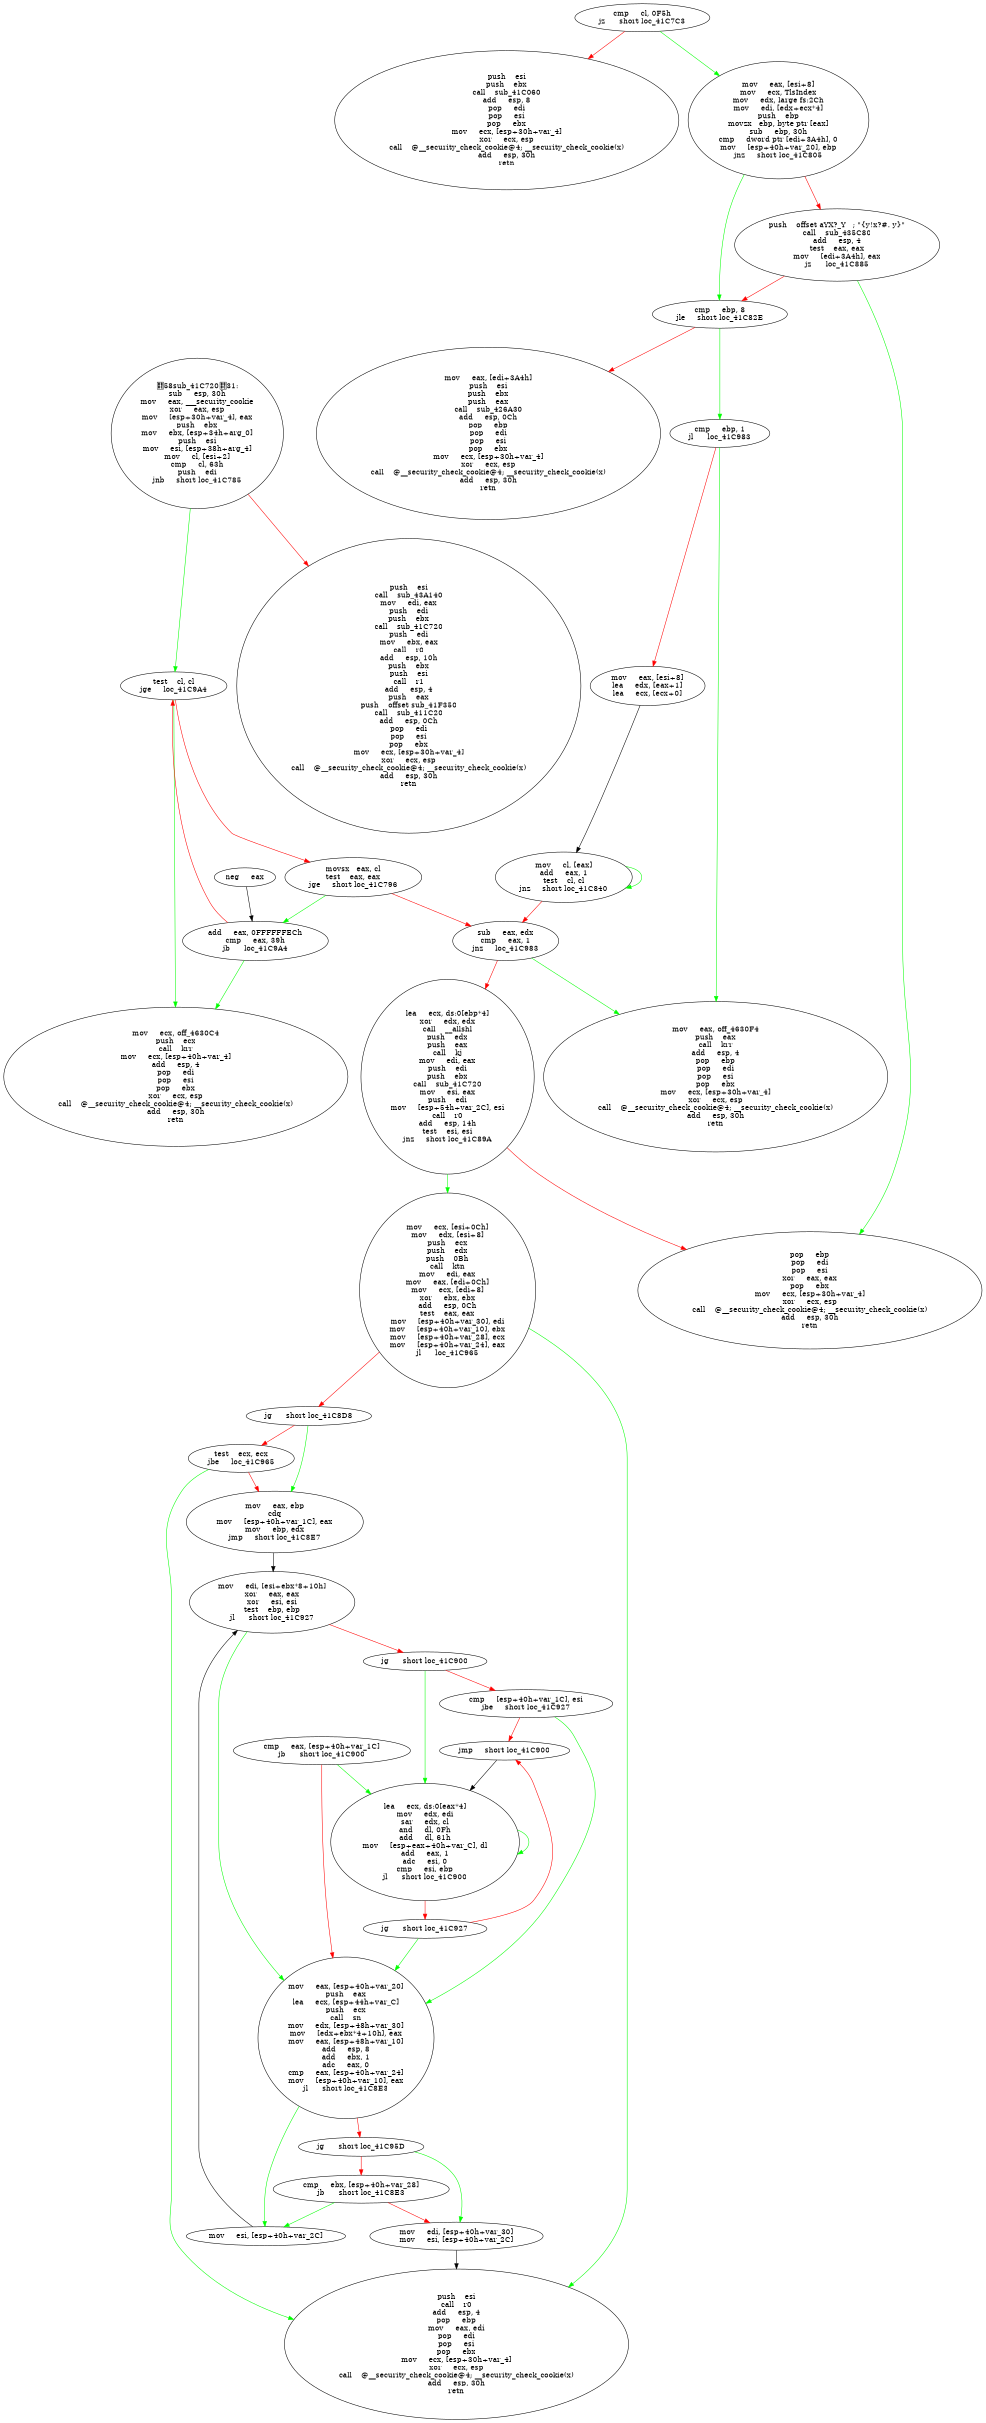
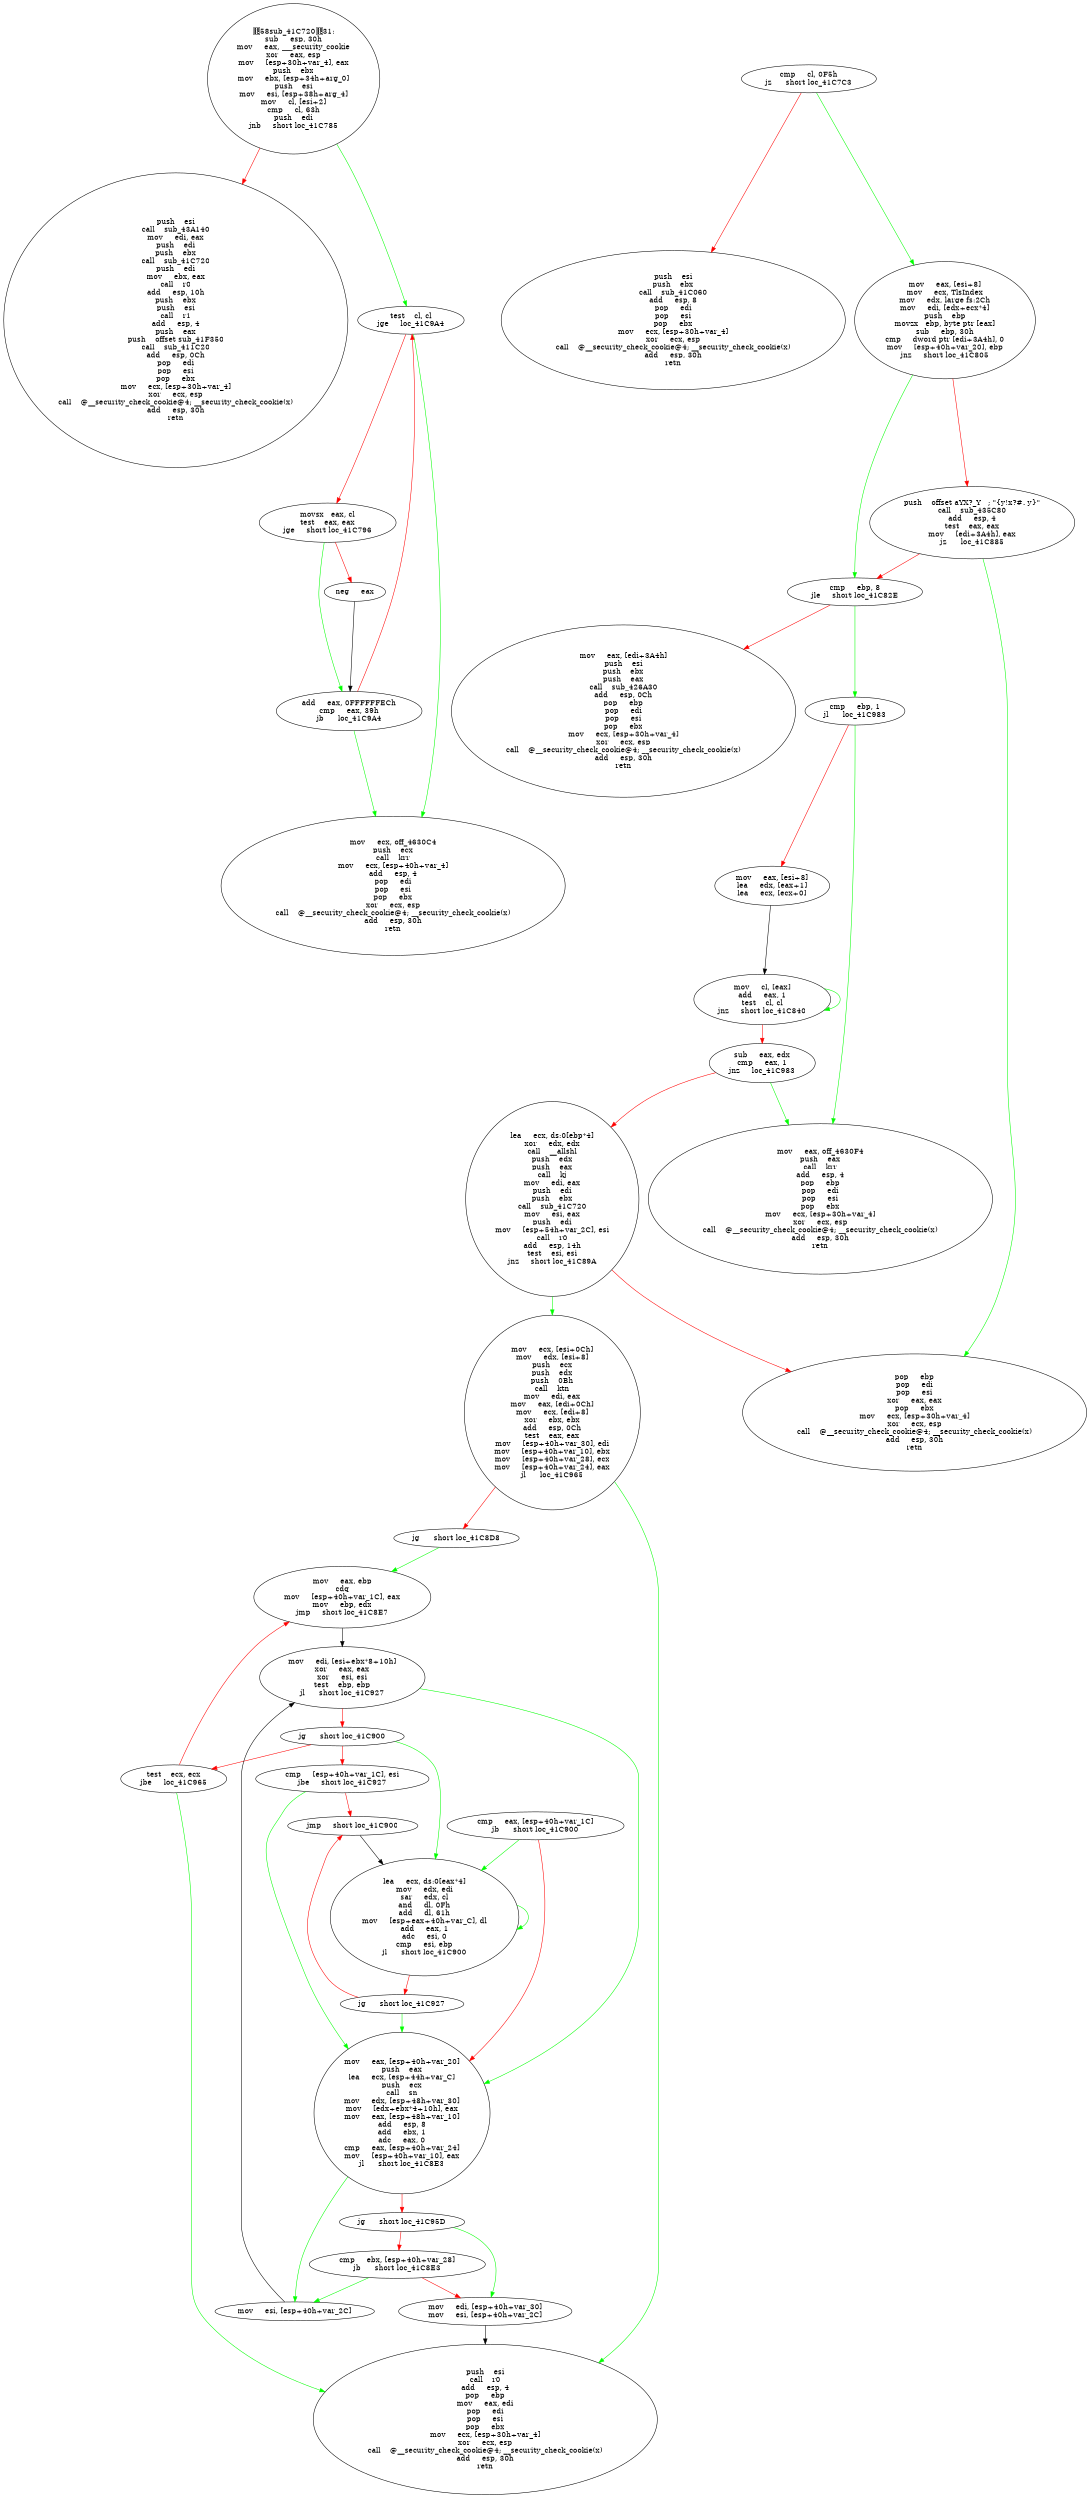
(429, 909) -> (342, 560)
(280, 1434) -> (264, 1756)
